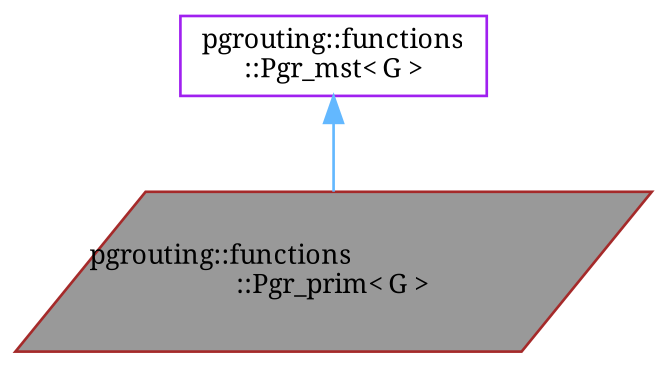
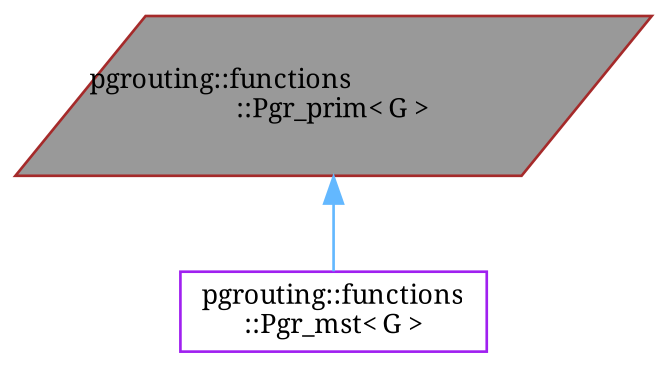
(334, 158) -> (334, 238)
